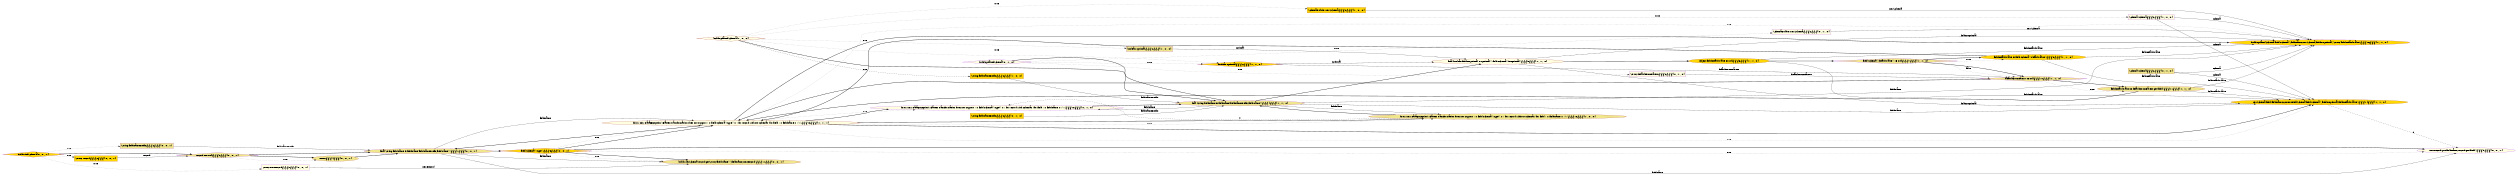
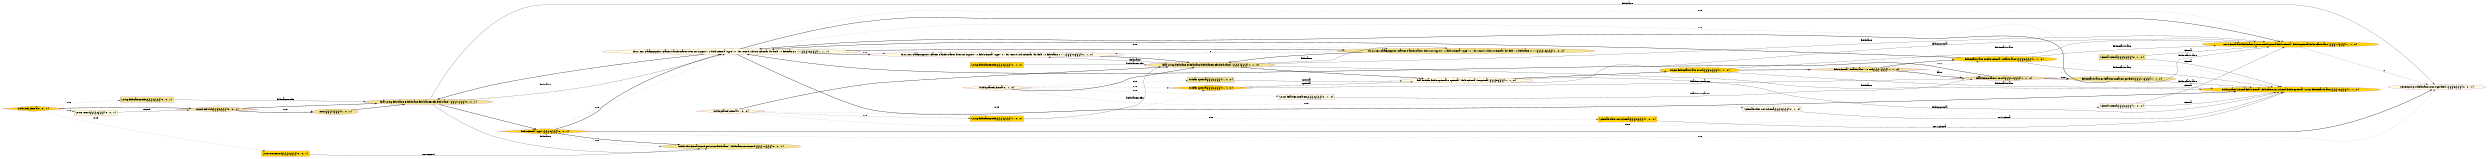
(1022, 6) -> (1310, 119)
(941, 44) -> (1103, 84)
(997, 62) -> (997, 88)
(96, 159) -> (96, 113)
(285, 167) -> (285, 154)
